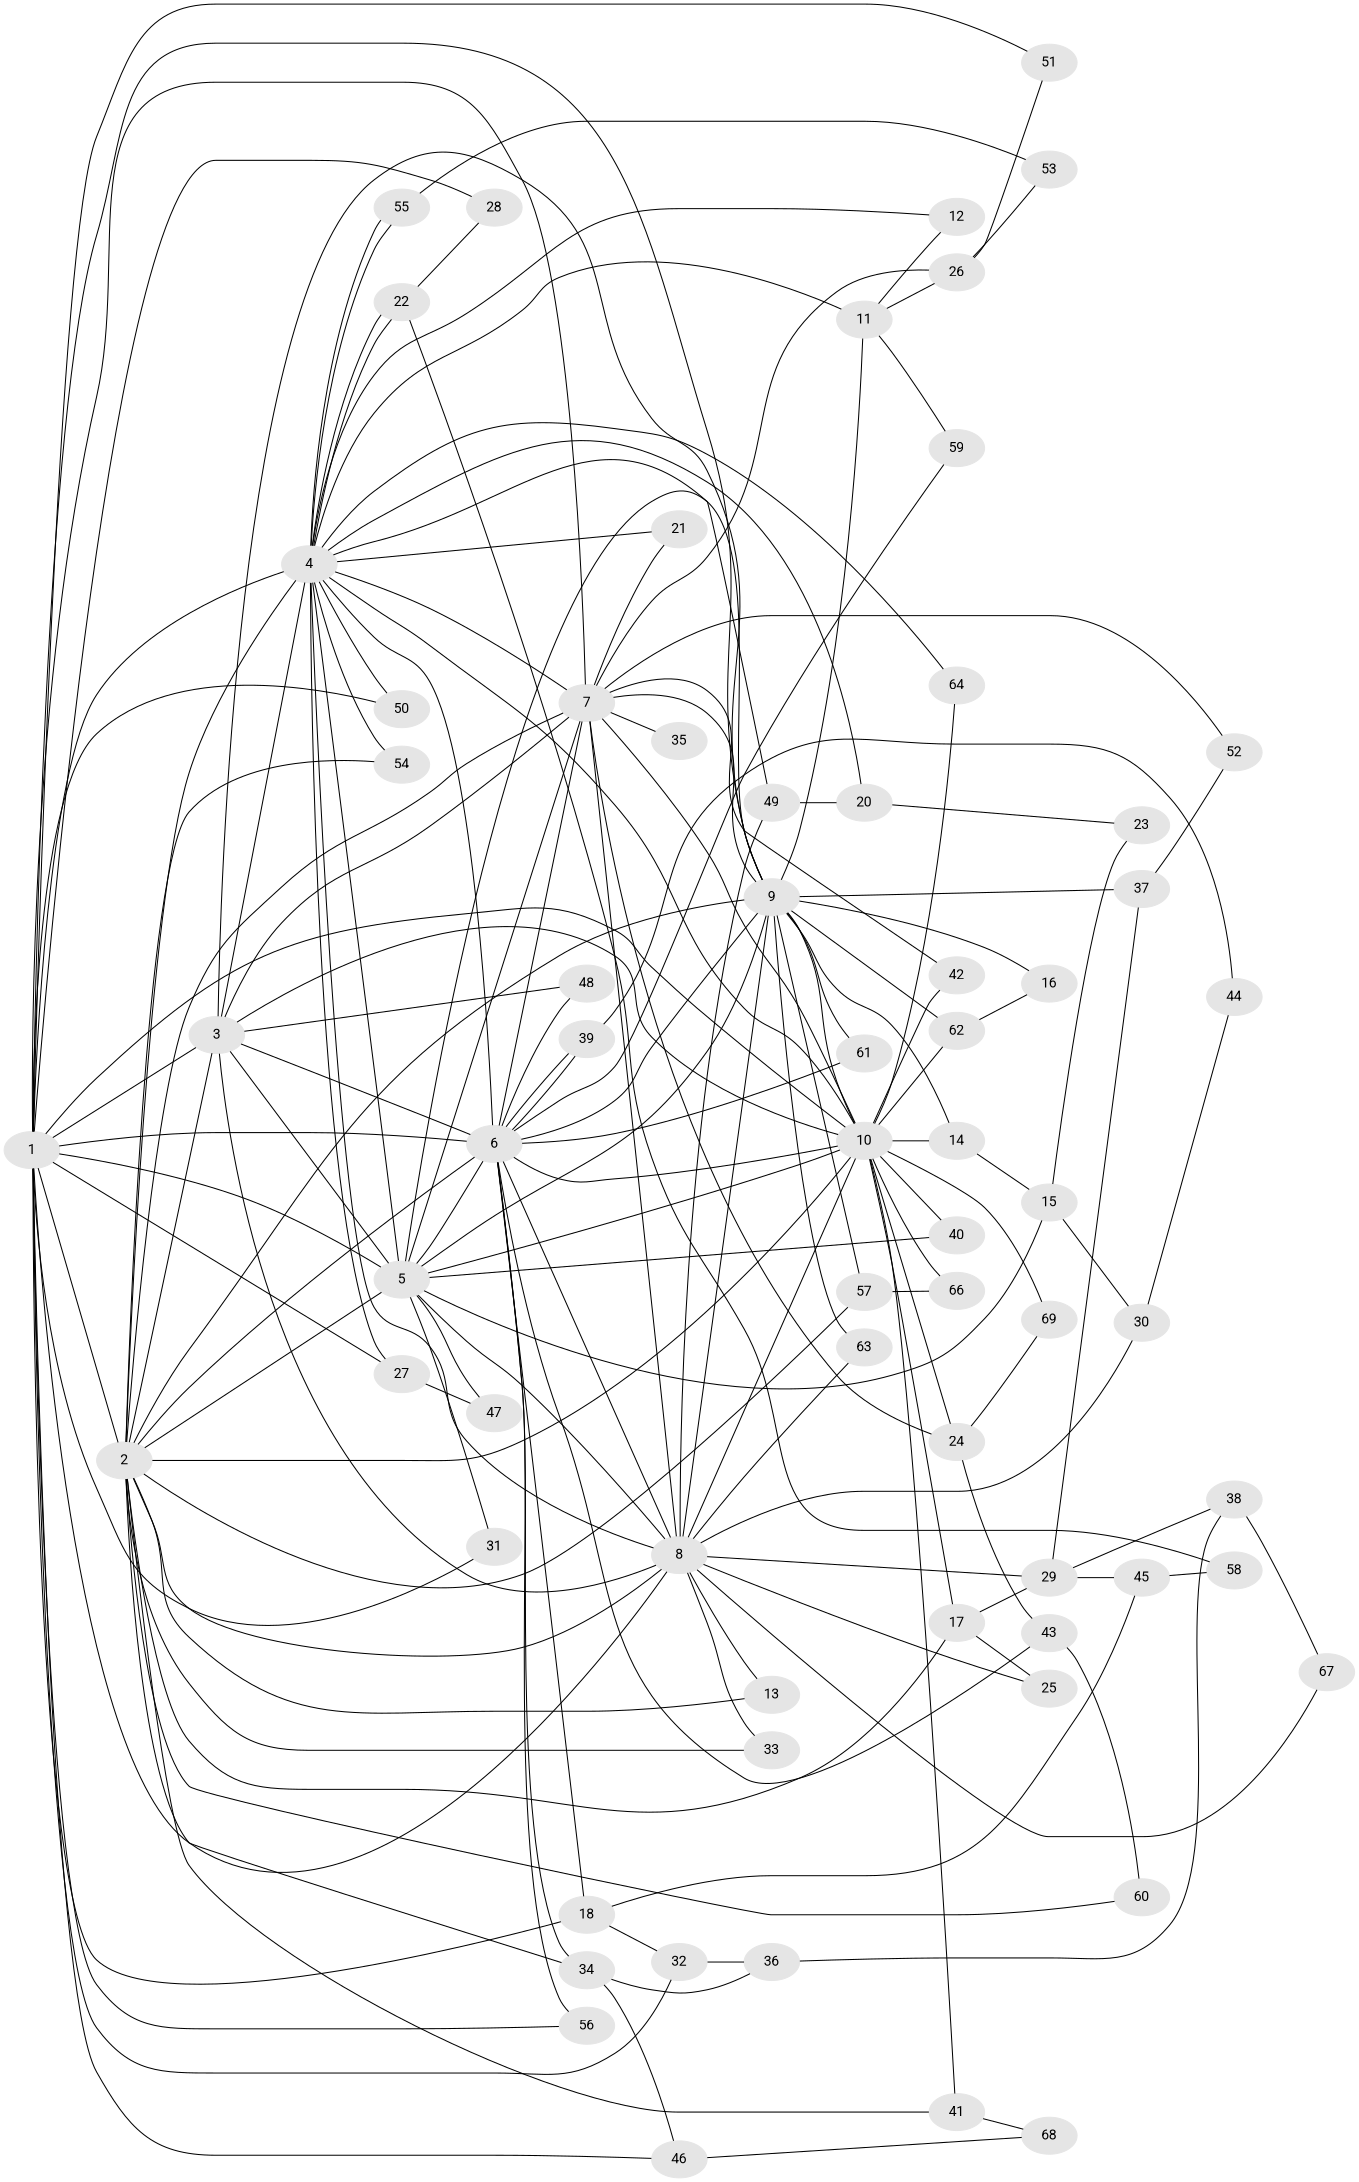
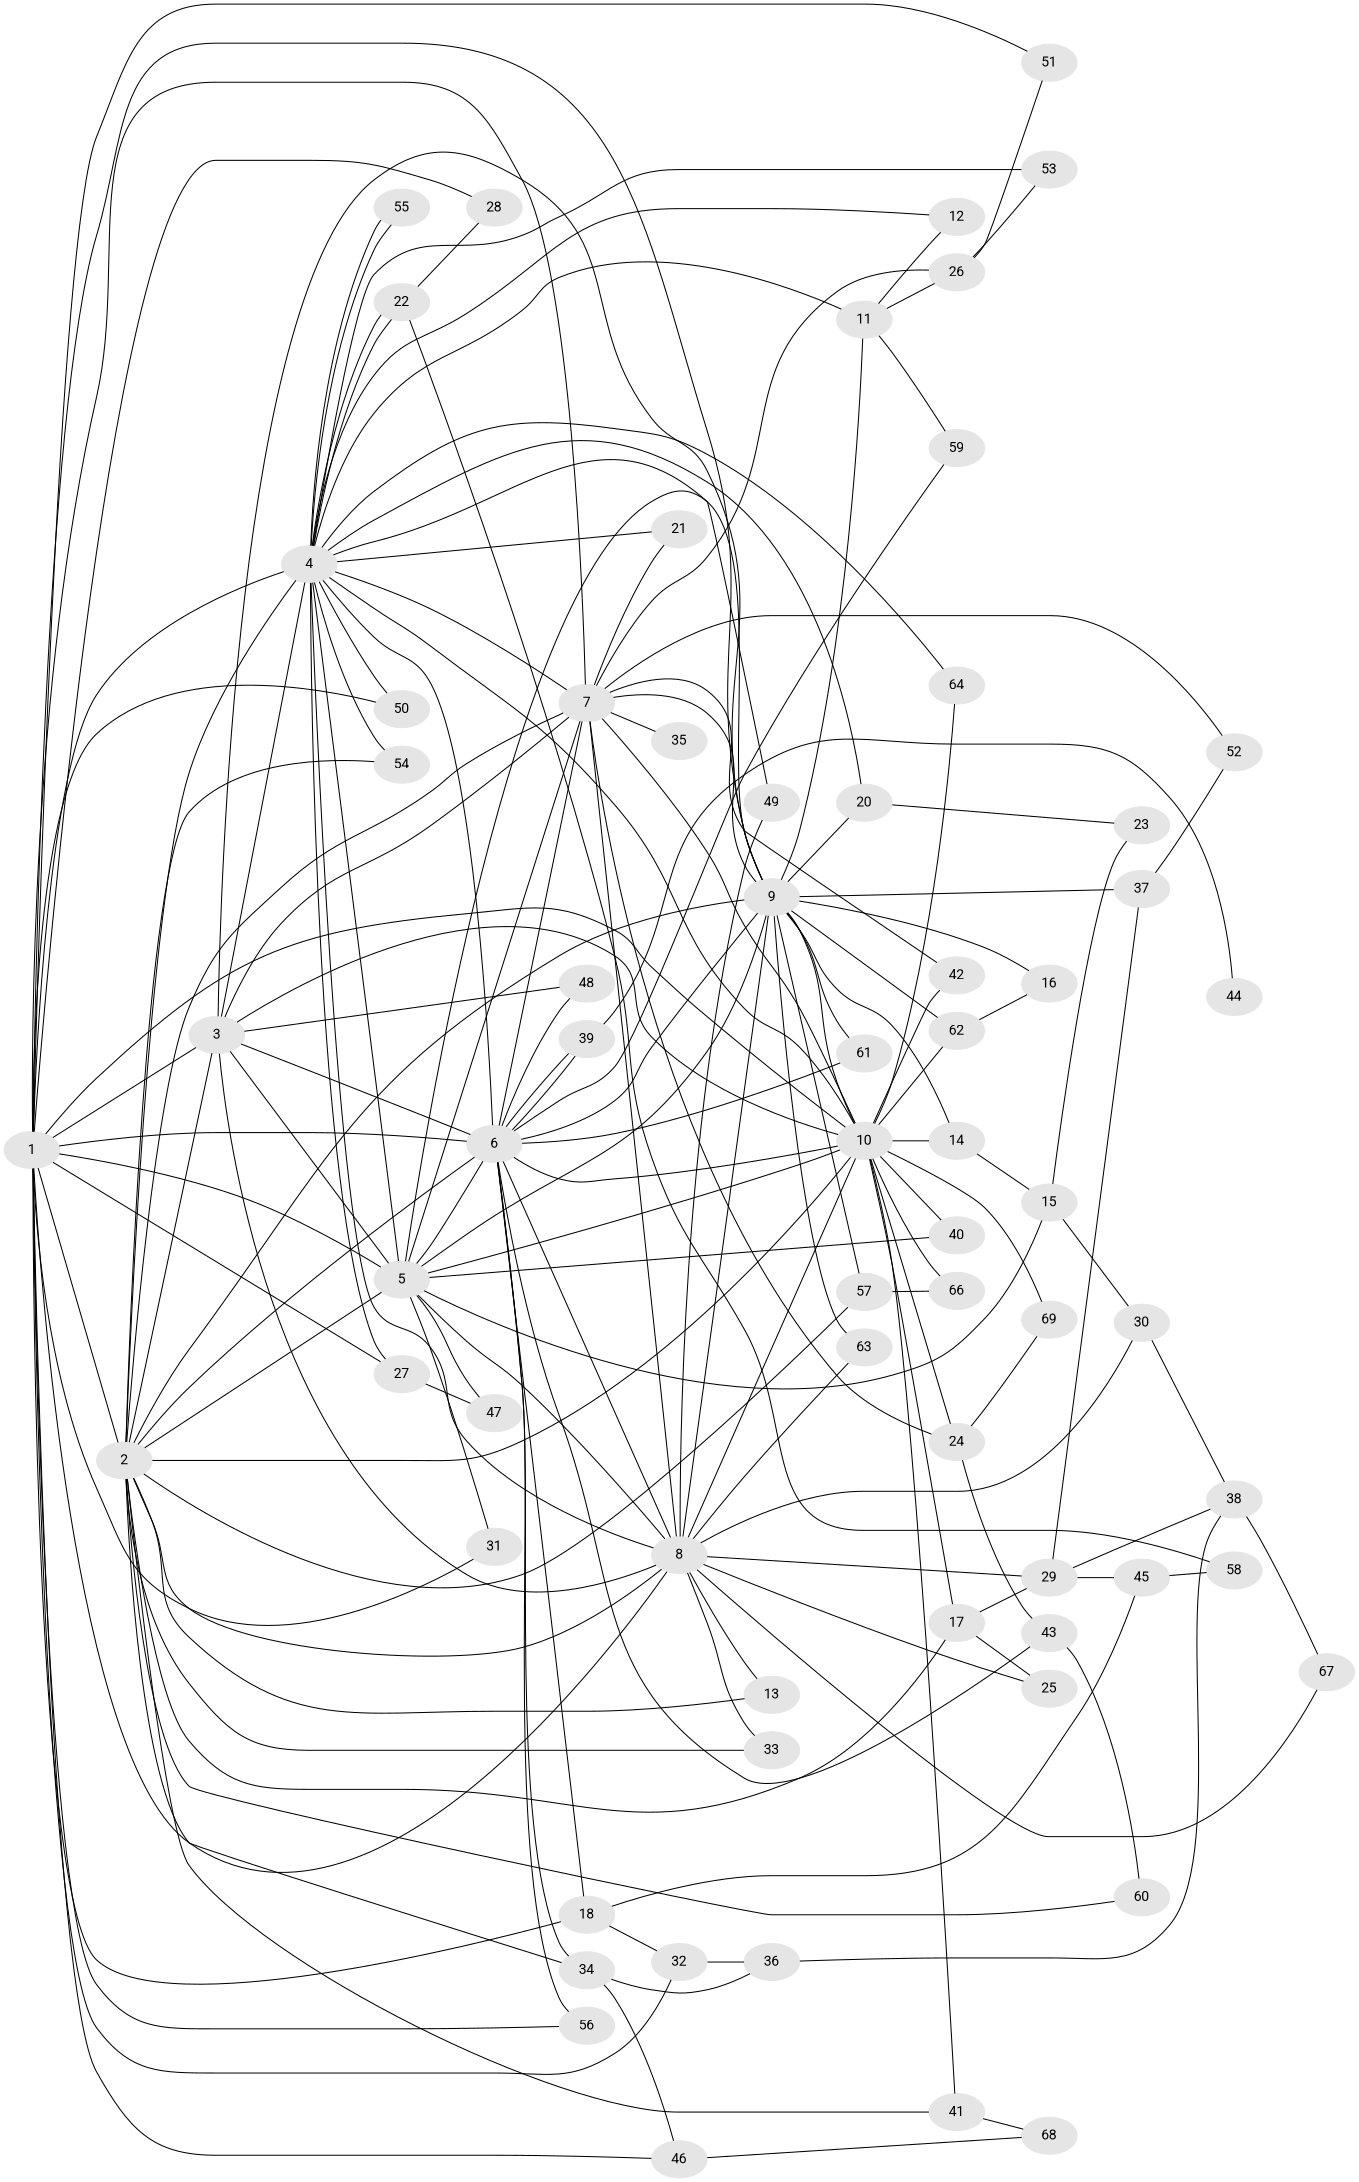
(716, 121) -> (557, 218)
(818, 803) -> (818, 850)
(1188, 1160) -> (1188, 1411)
